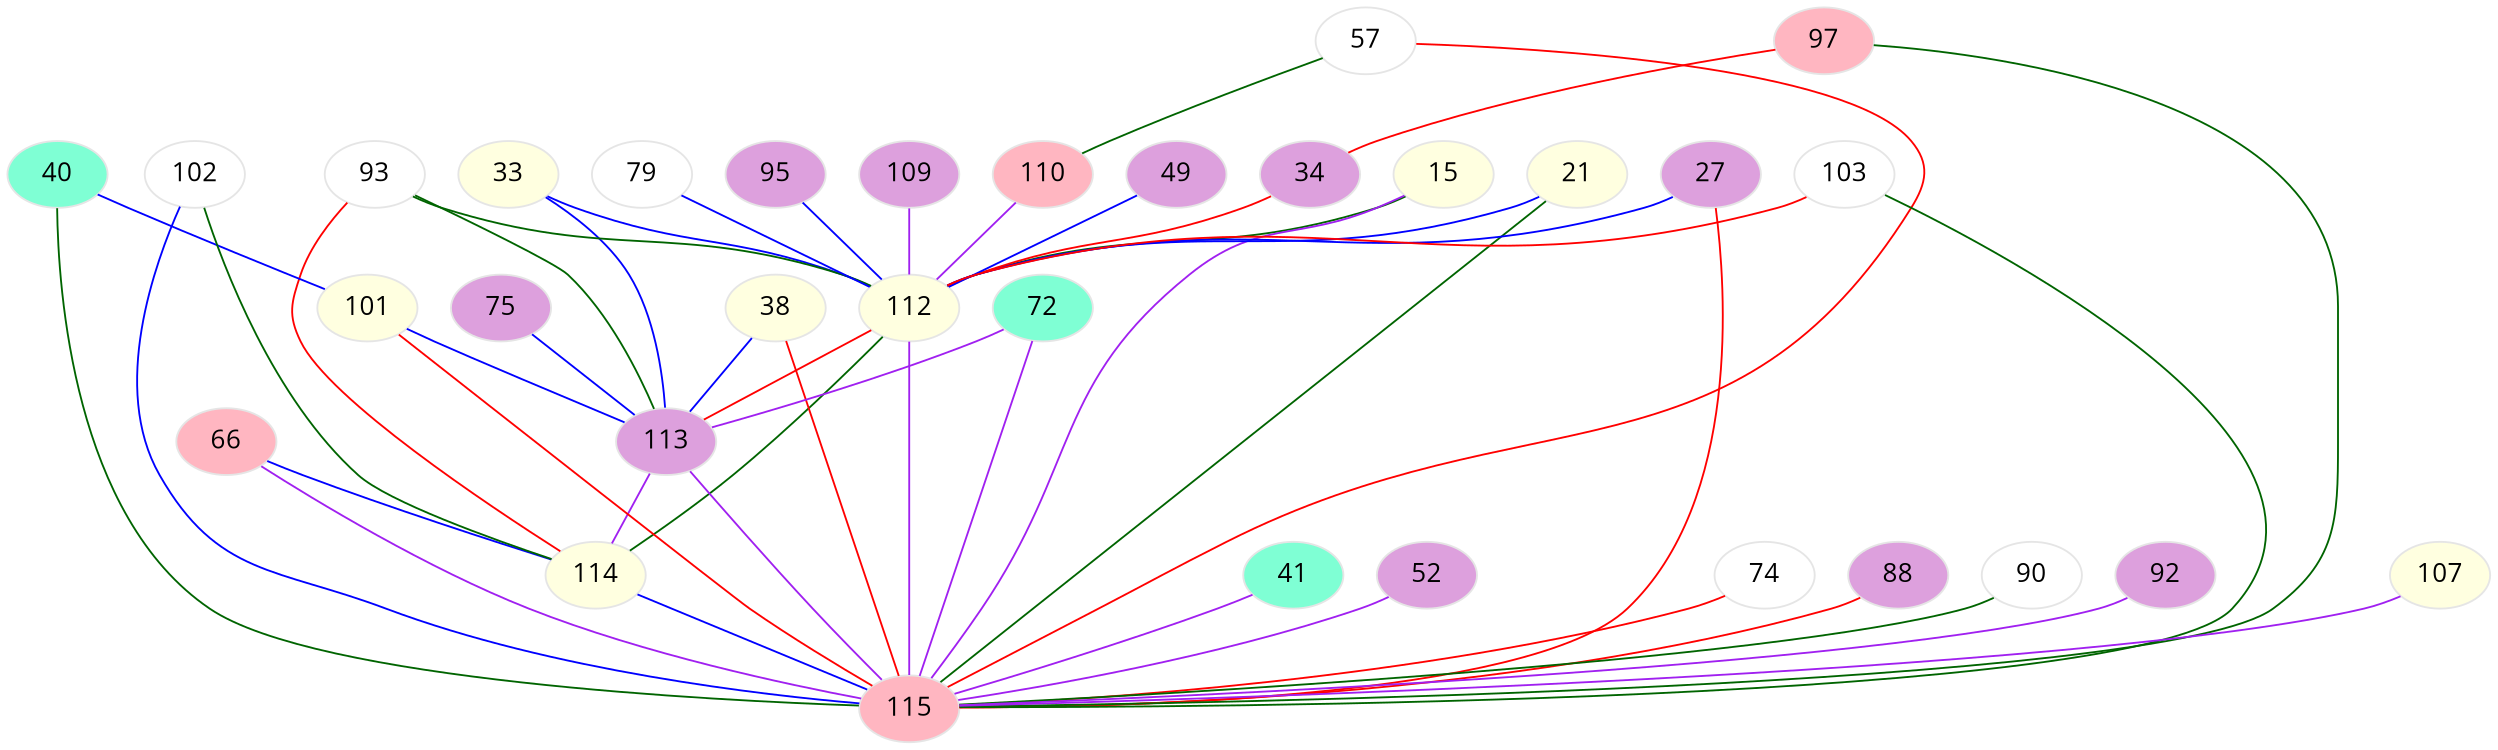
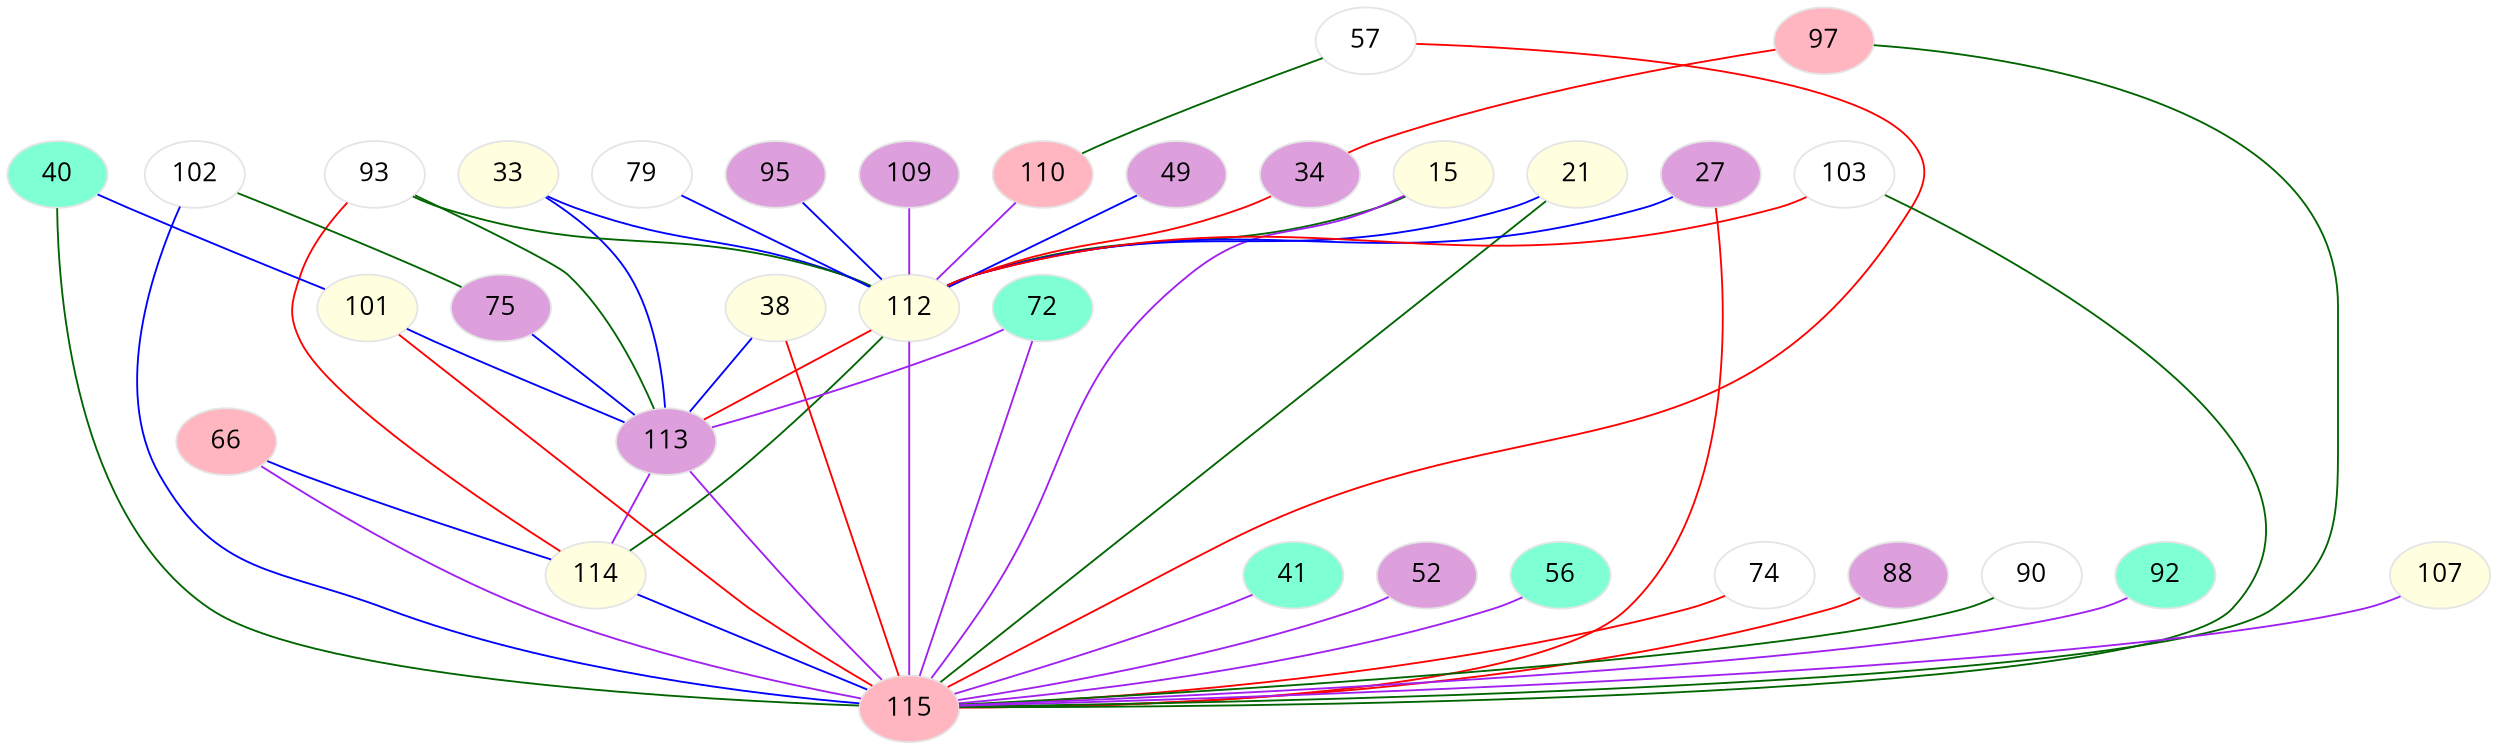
(324, 439) -> (350, 239)
none -> (1561, 575)
(2165, 575) -> (2165, 575)
